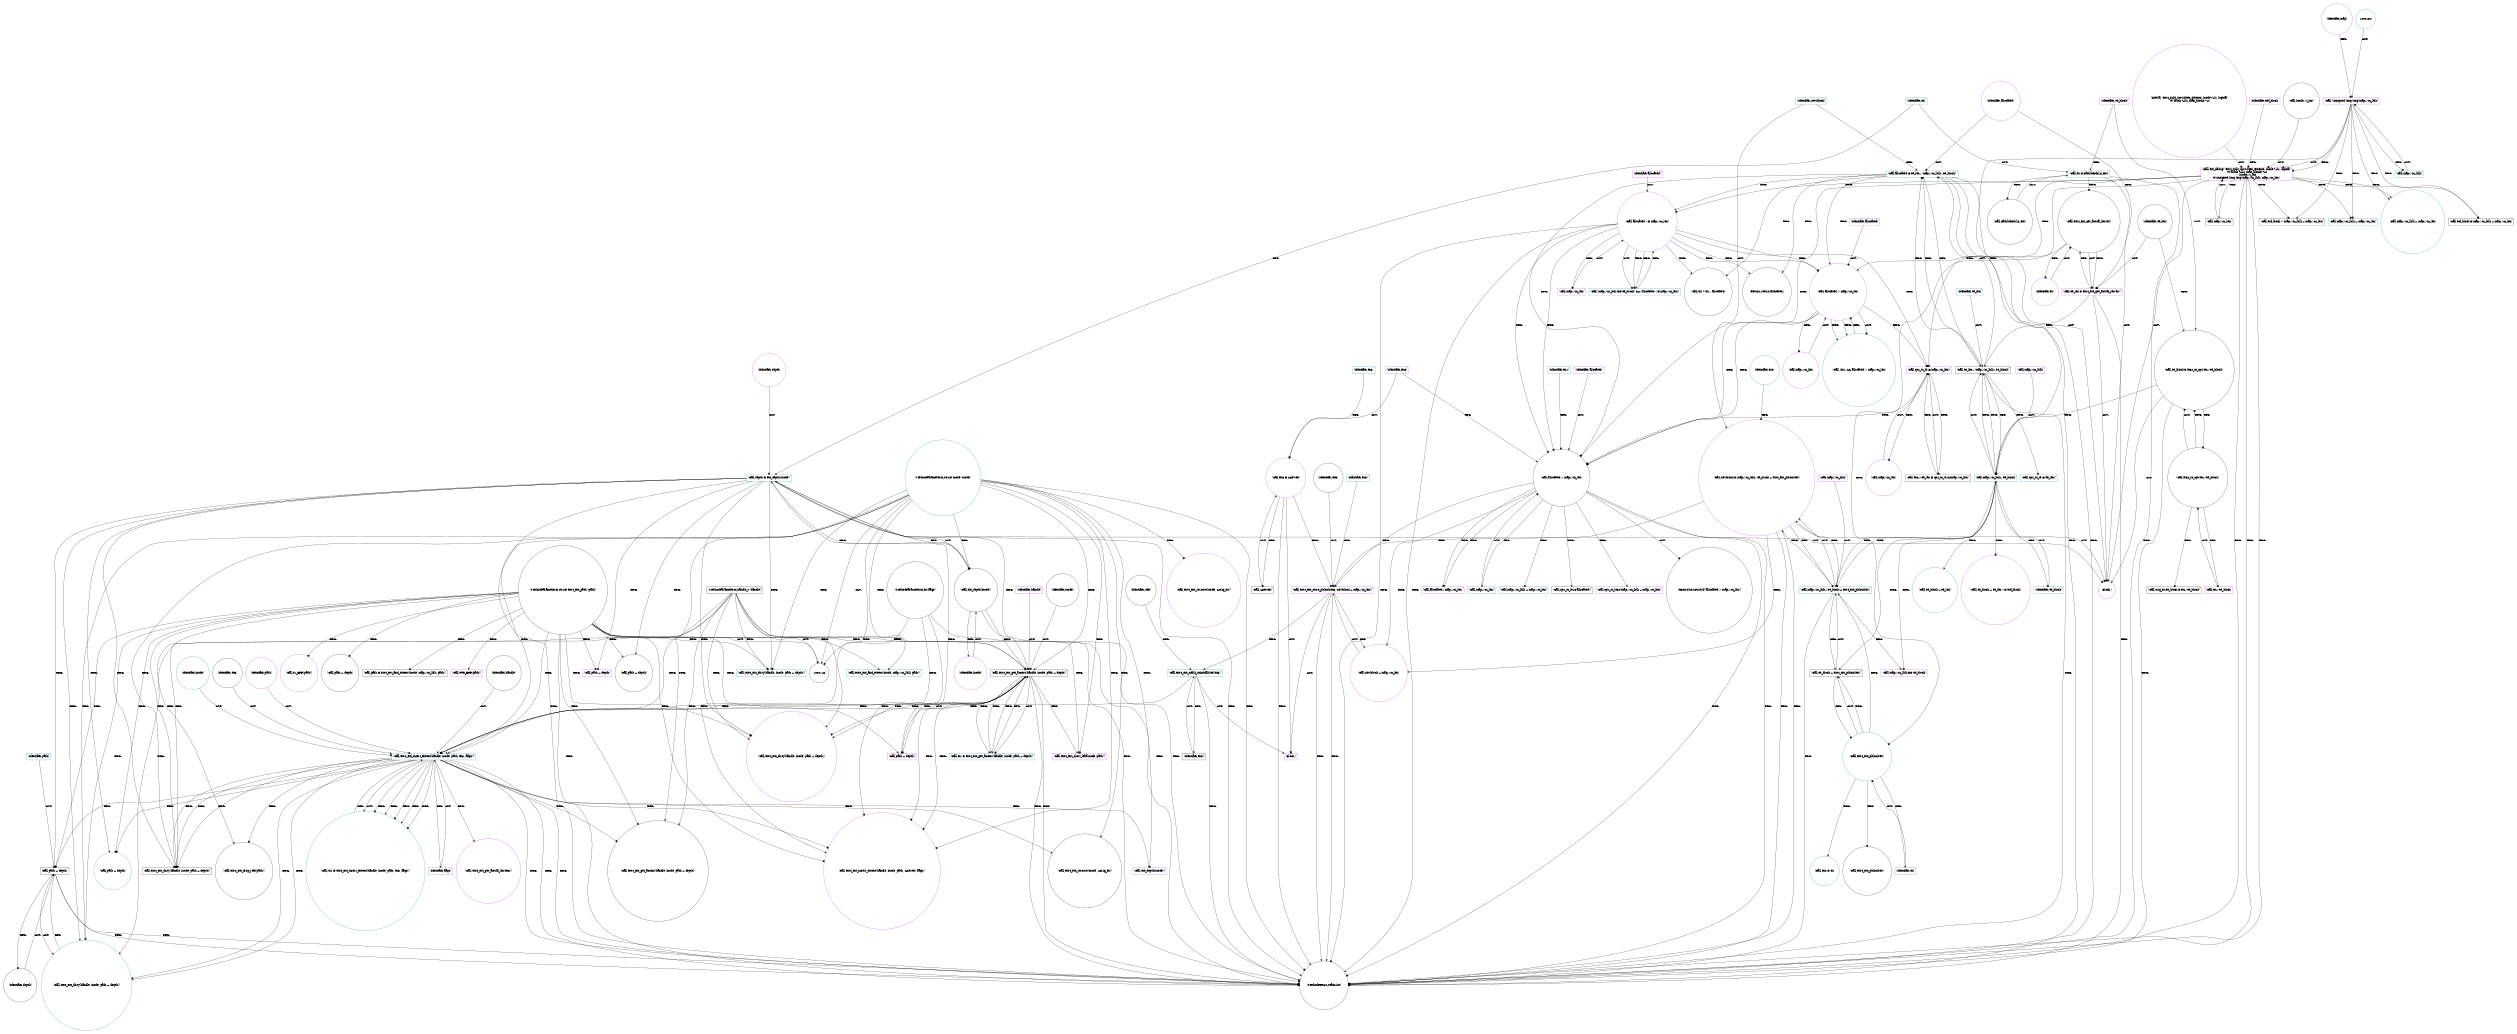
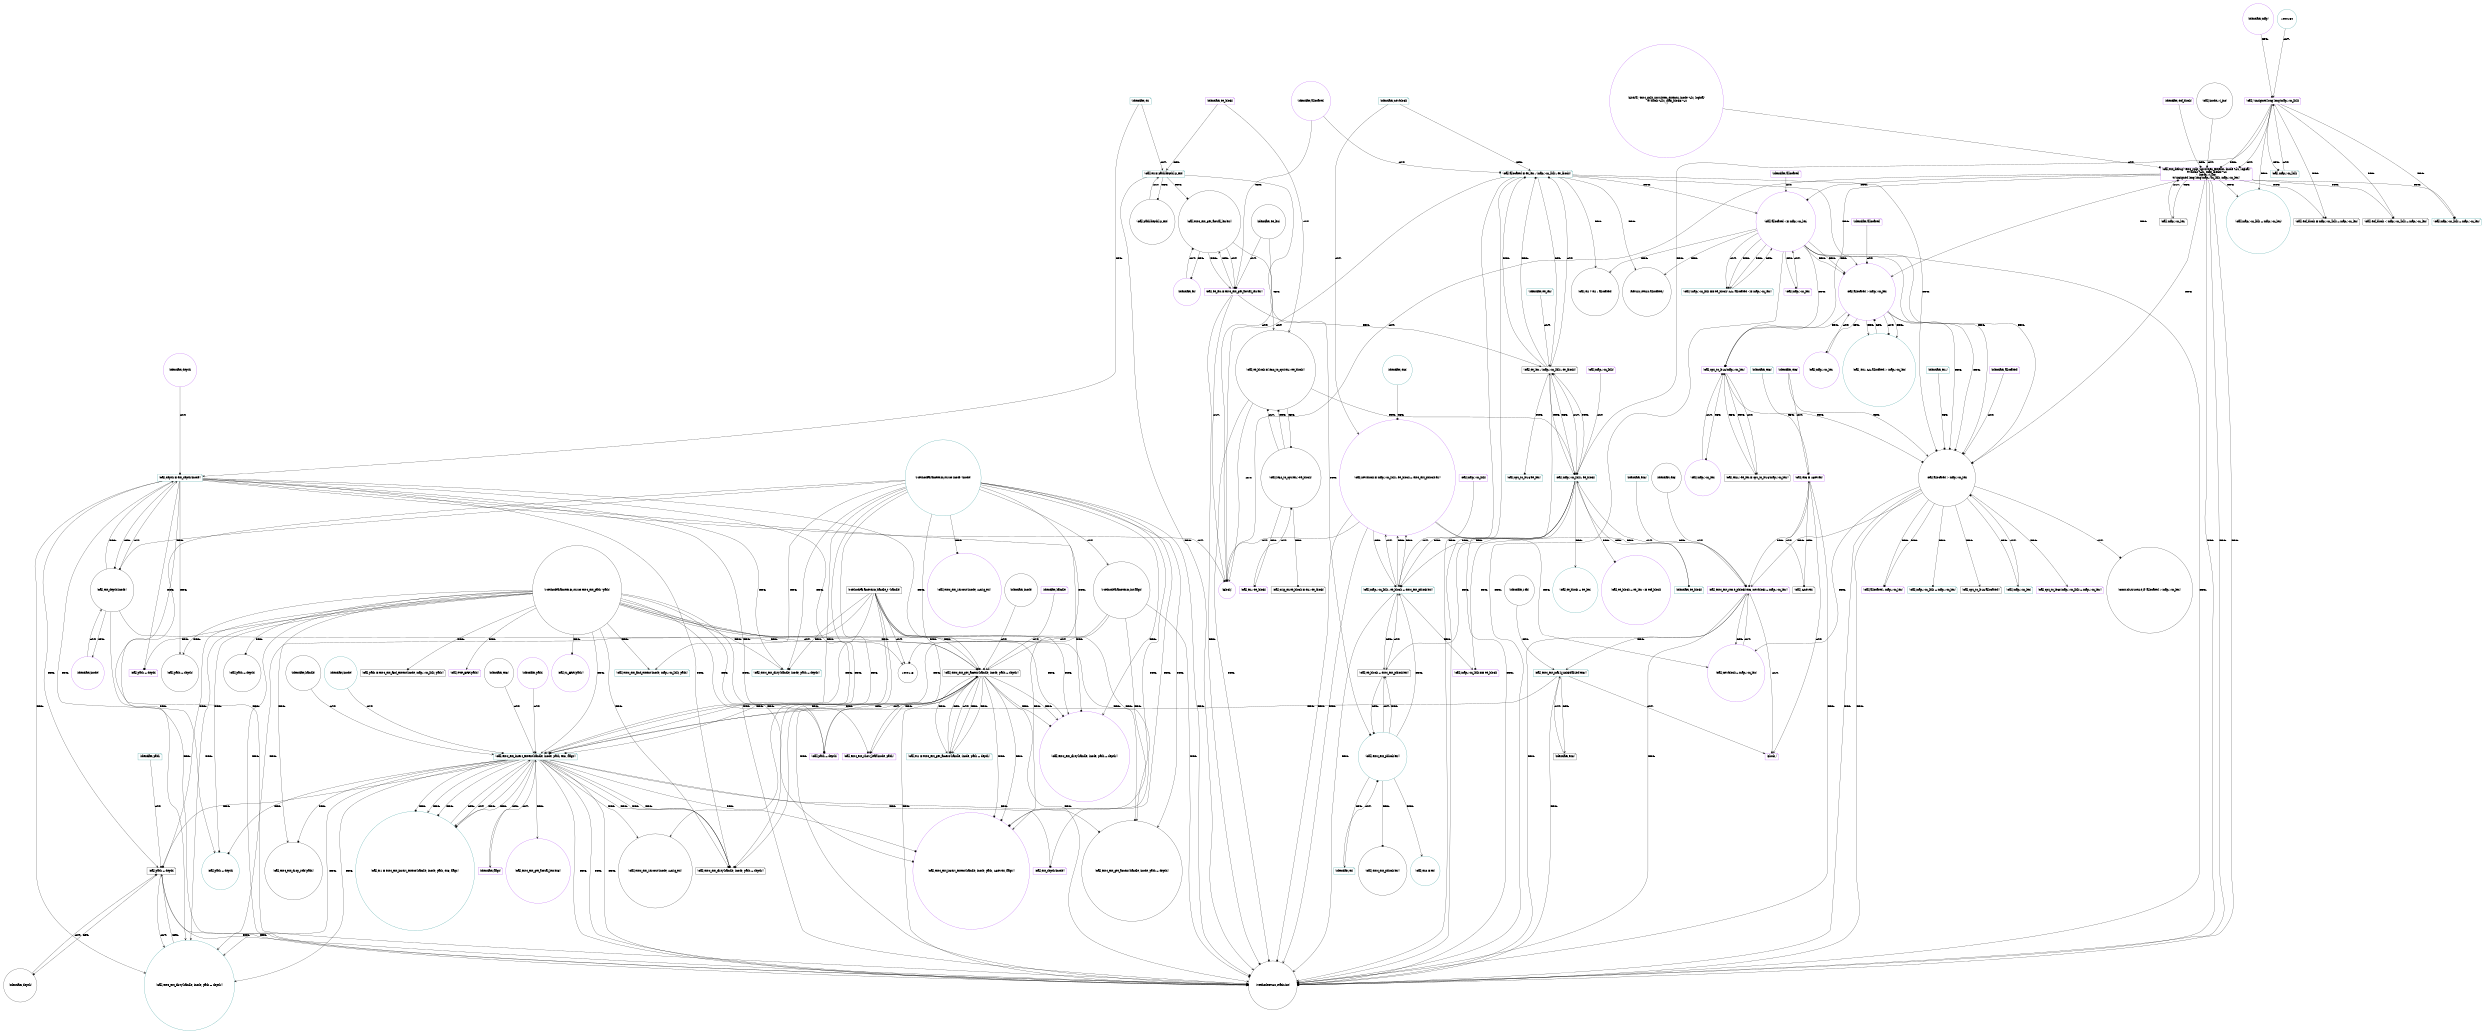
(1286, 478) -> (1809, 478)
(847, 568) -> (1048, 518)
